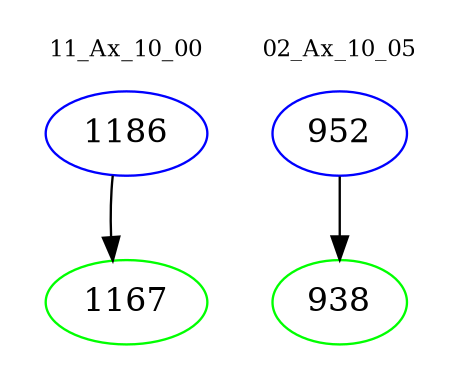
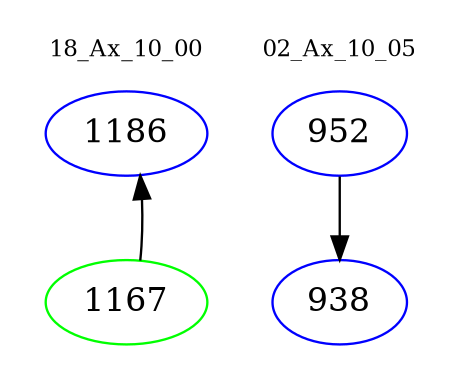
(127, 50) -> (127, 50)
(111, 206) -> (142, 230)
(340, 302) -> (340, 302)
